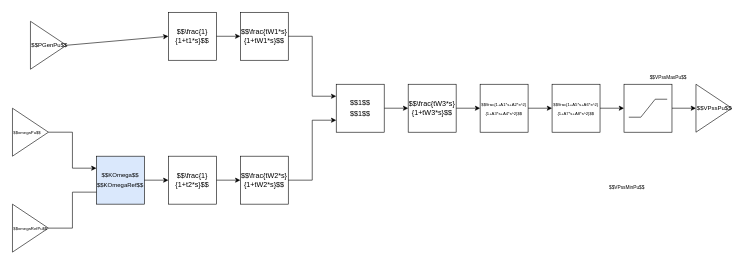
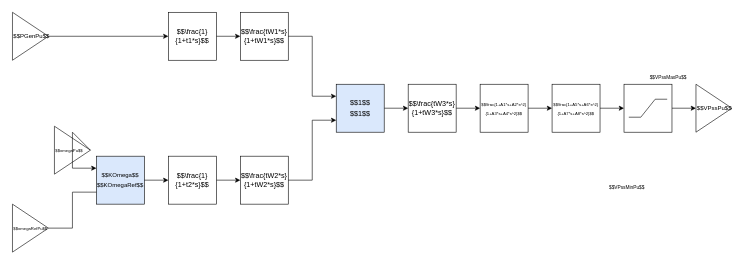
(48, 45) -> (30, 36)
(360, 108) -> (360, 108)
(30, 132) -> (72, 150)
